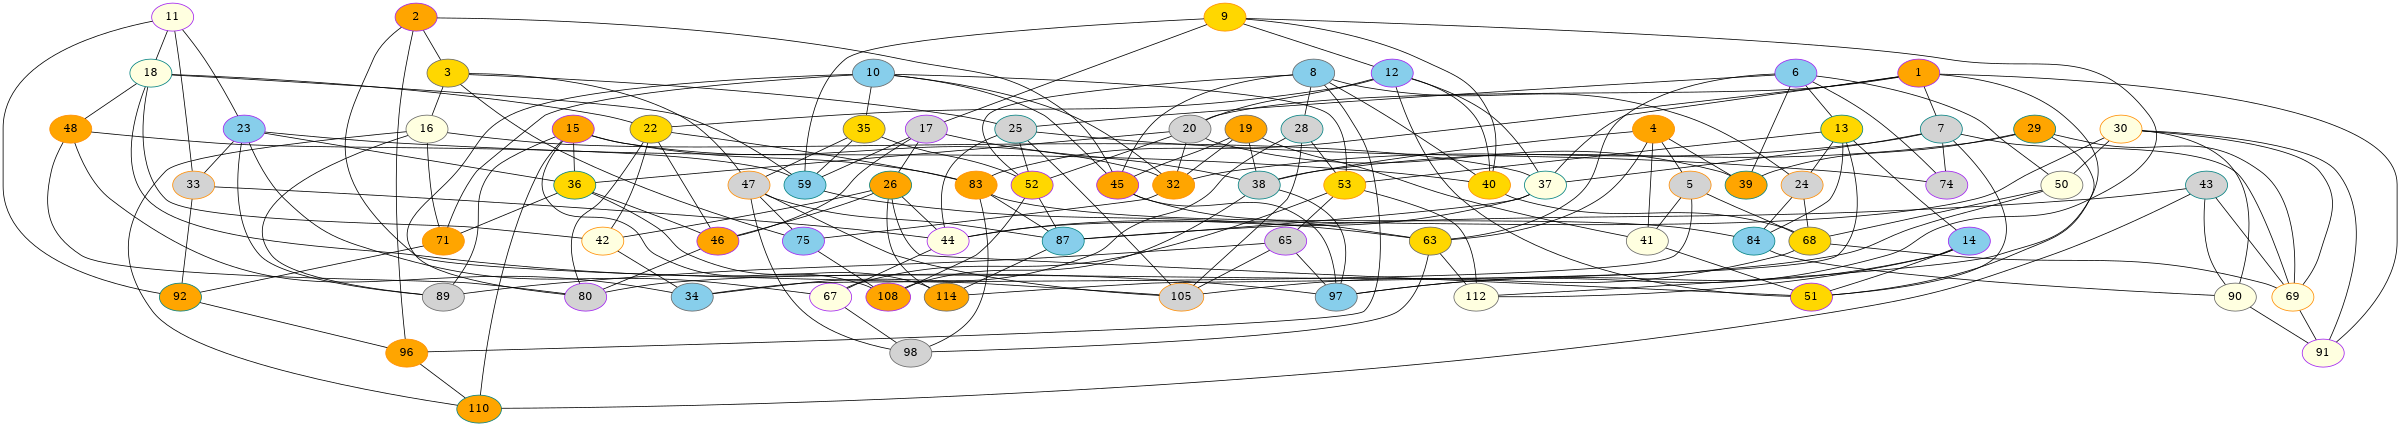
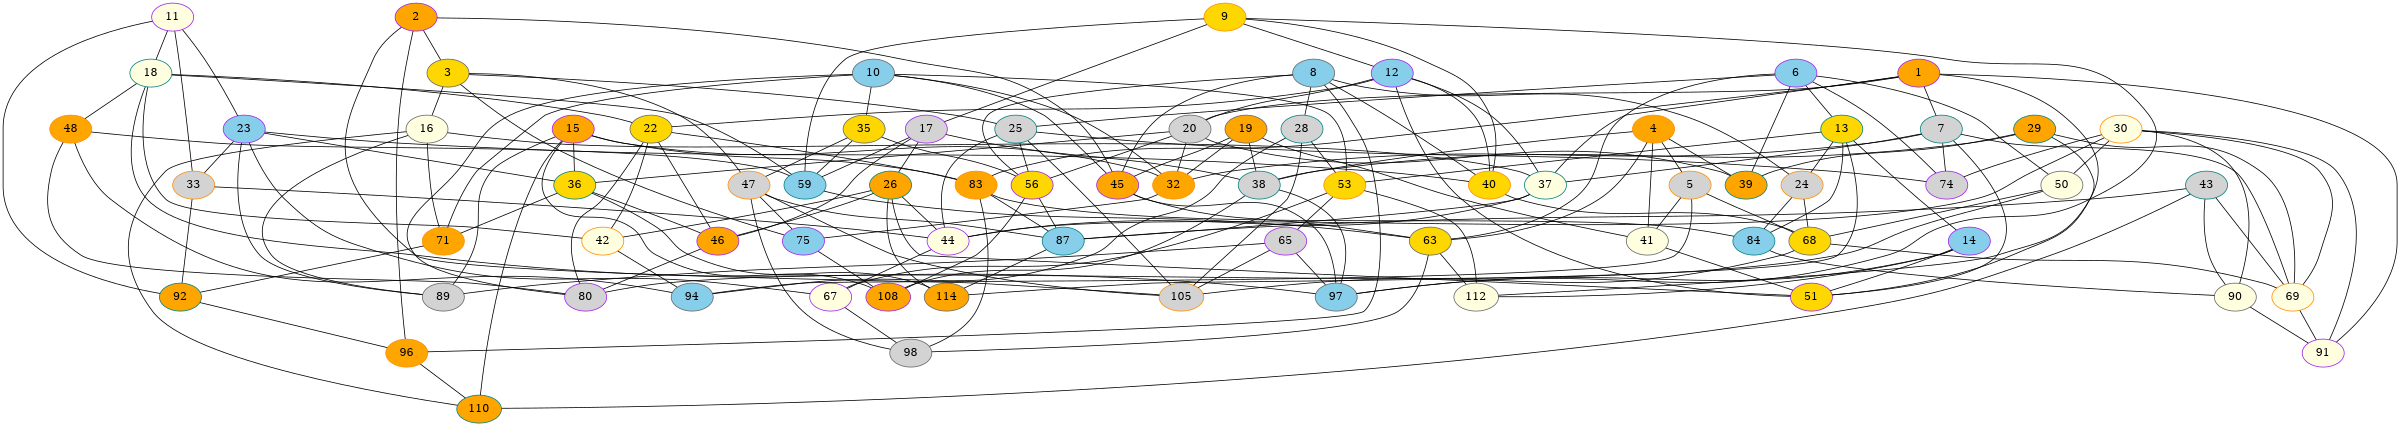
none -> (2032, 154)
(1032, 185) -> (1032, 185)
(692, 297) -> (692, 297)
